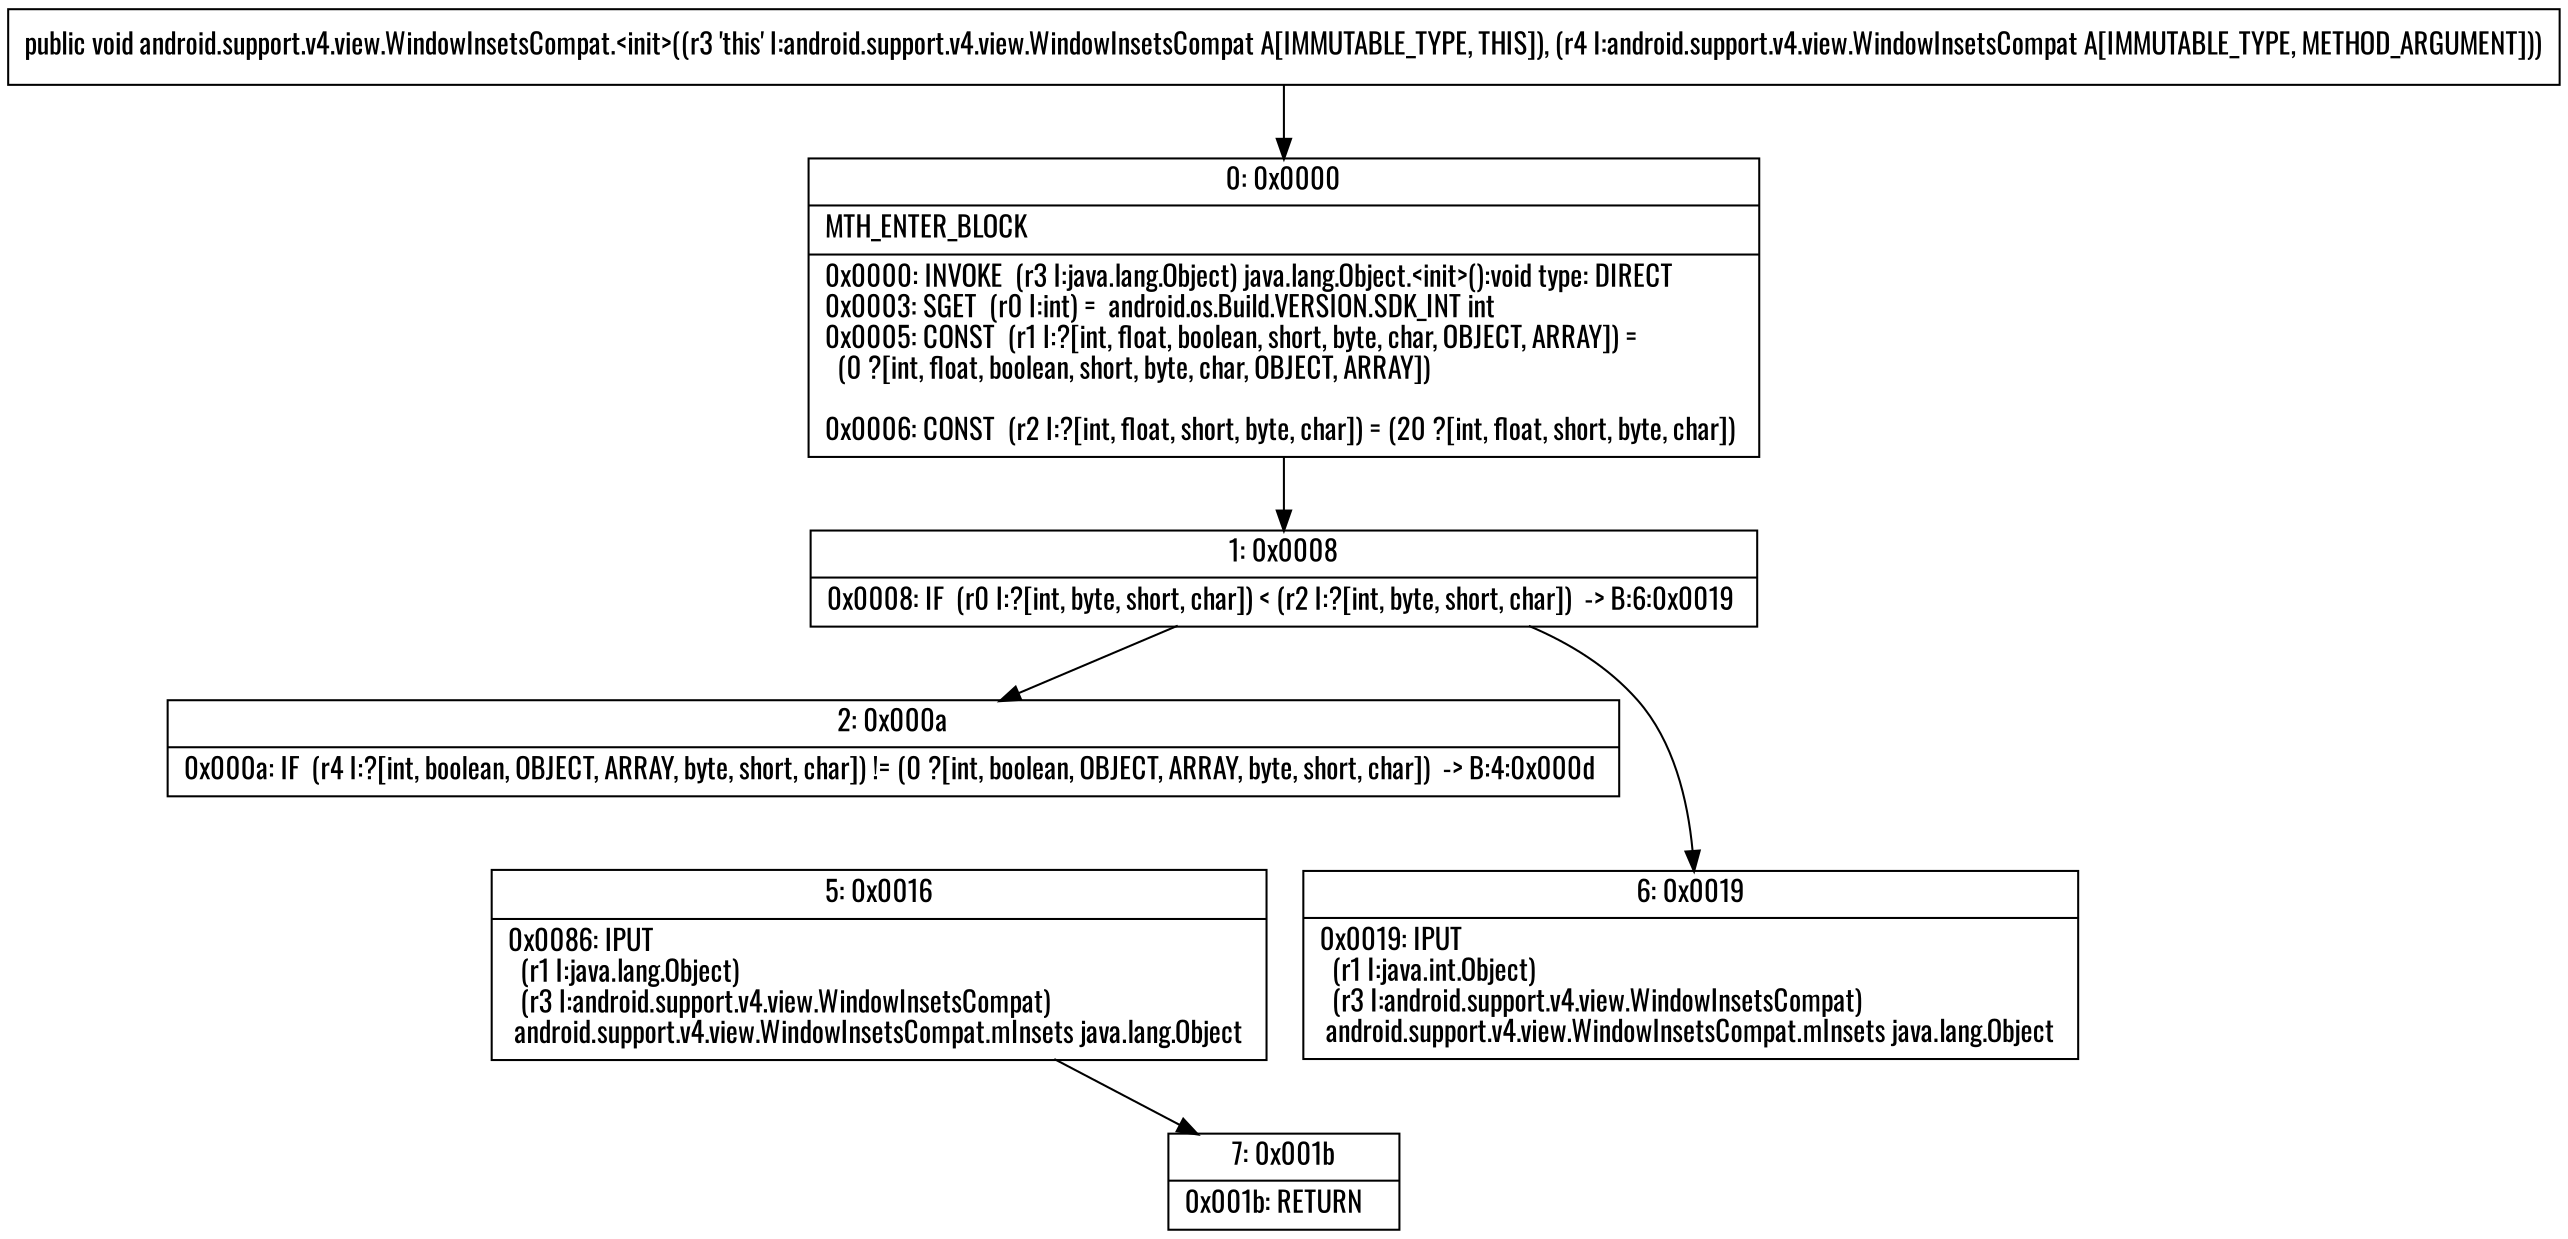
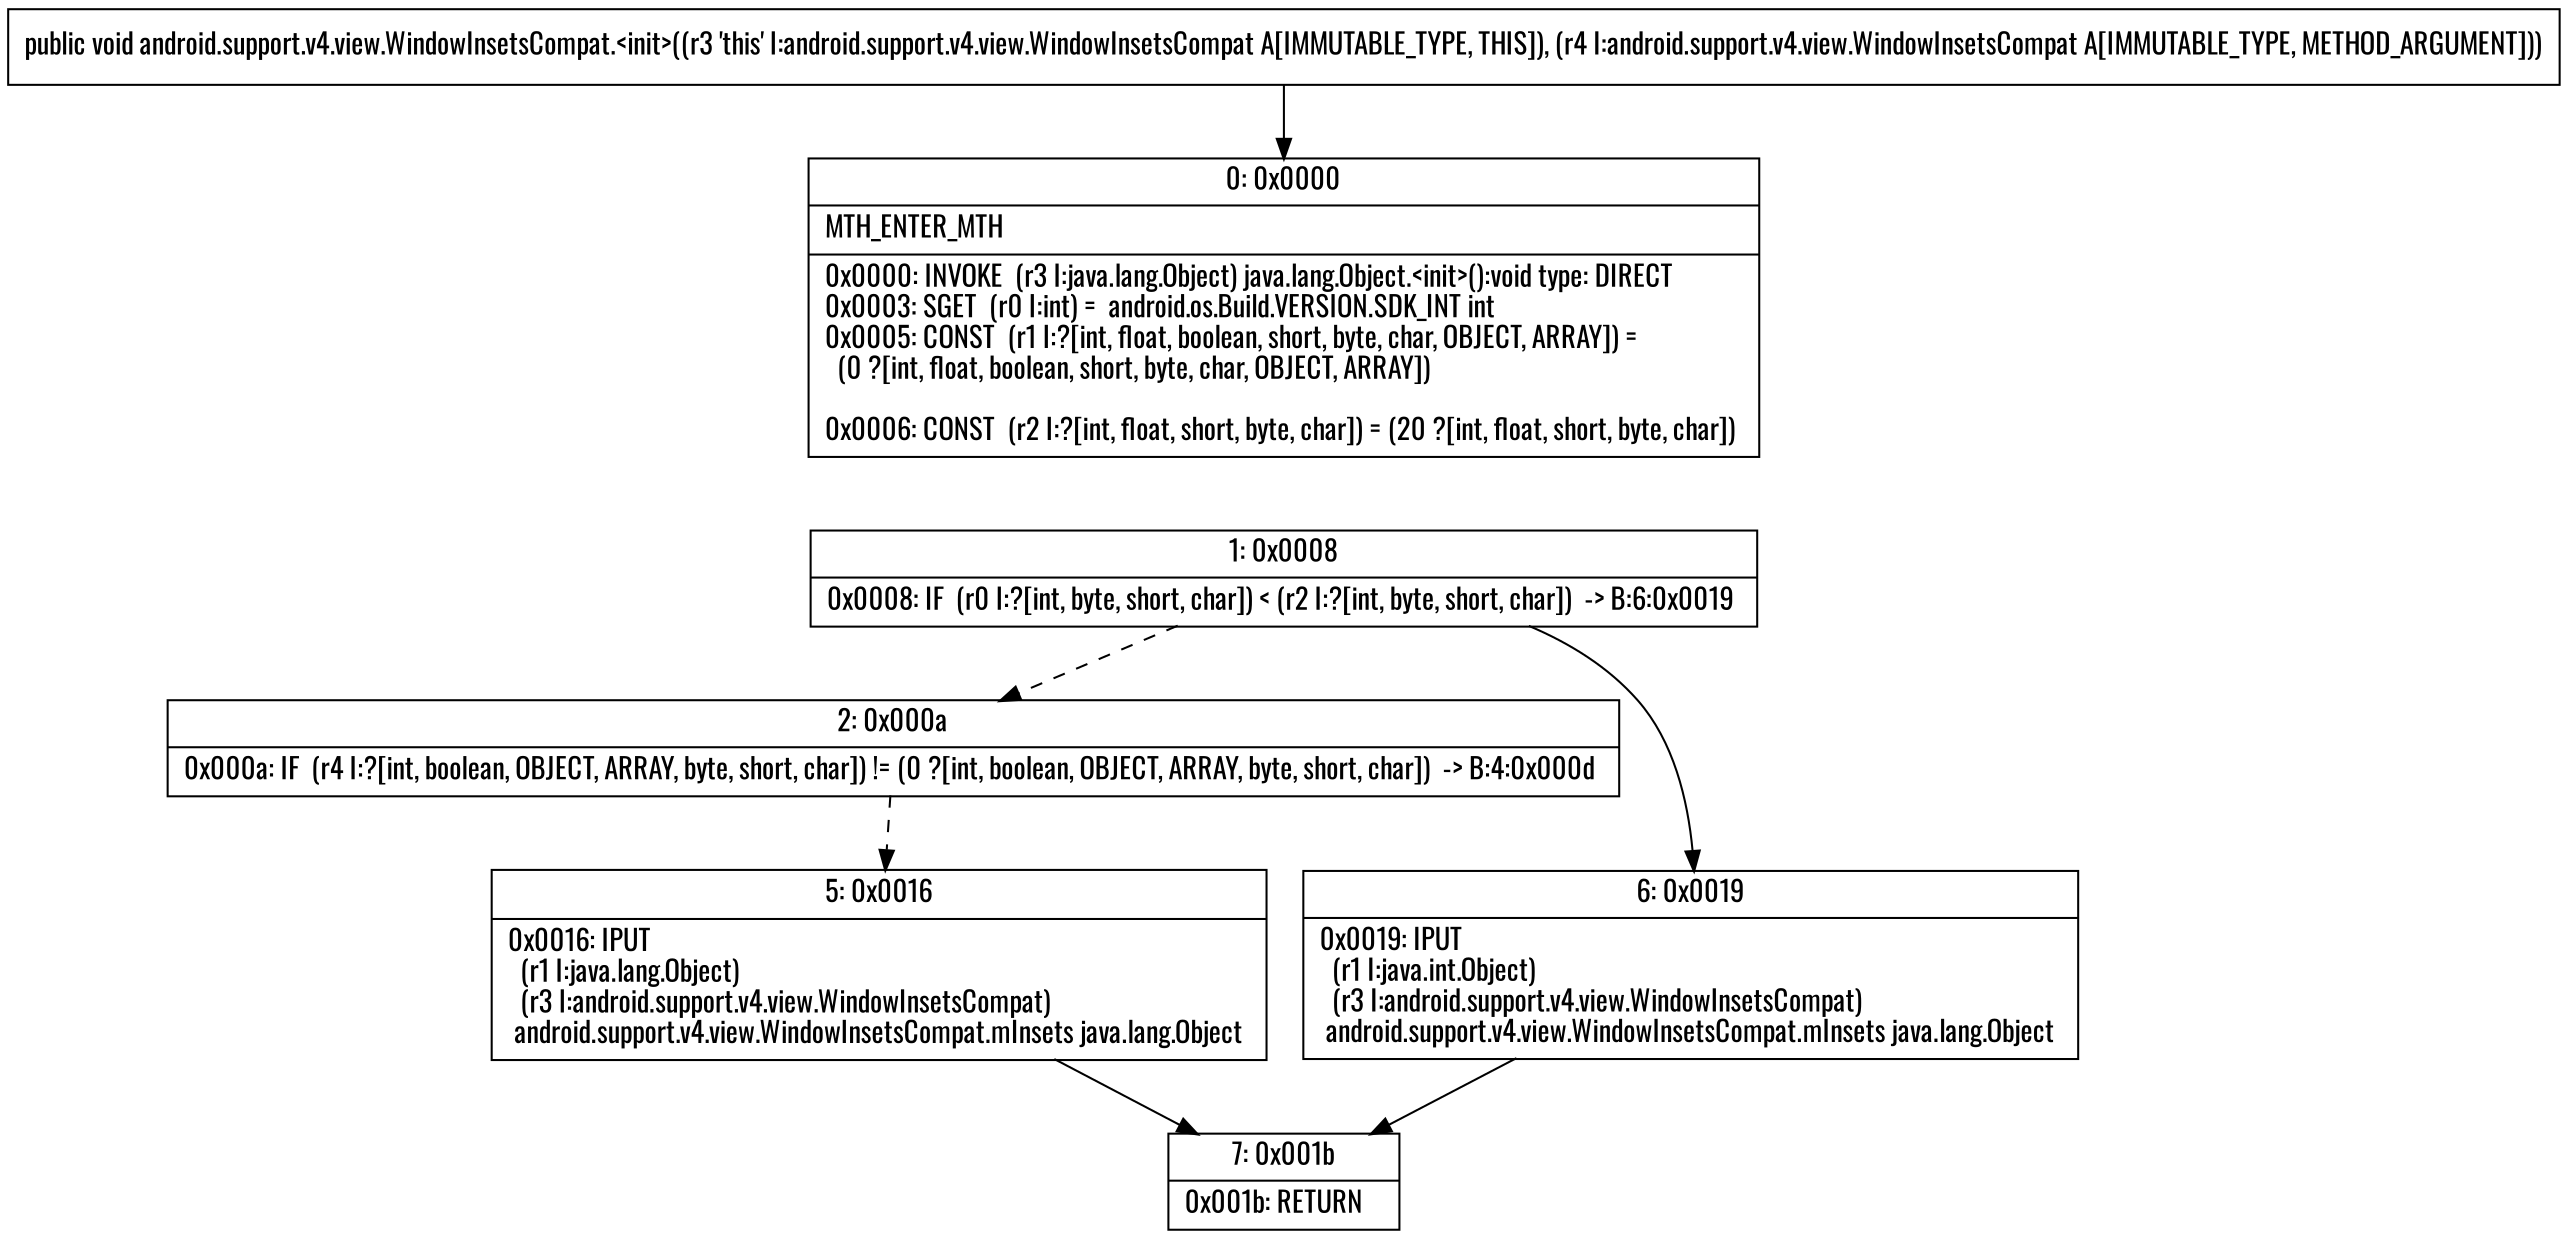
(927, 229) -> (915, 229)
(1284, 483) -> none
(1098, 659) -> (1098, 659)
none -> (889, 823)
(588, 942) -> (586, 942)
none -> (1453, 1091)
